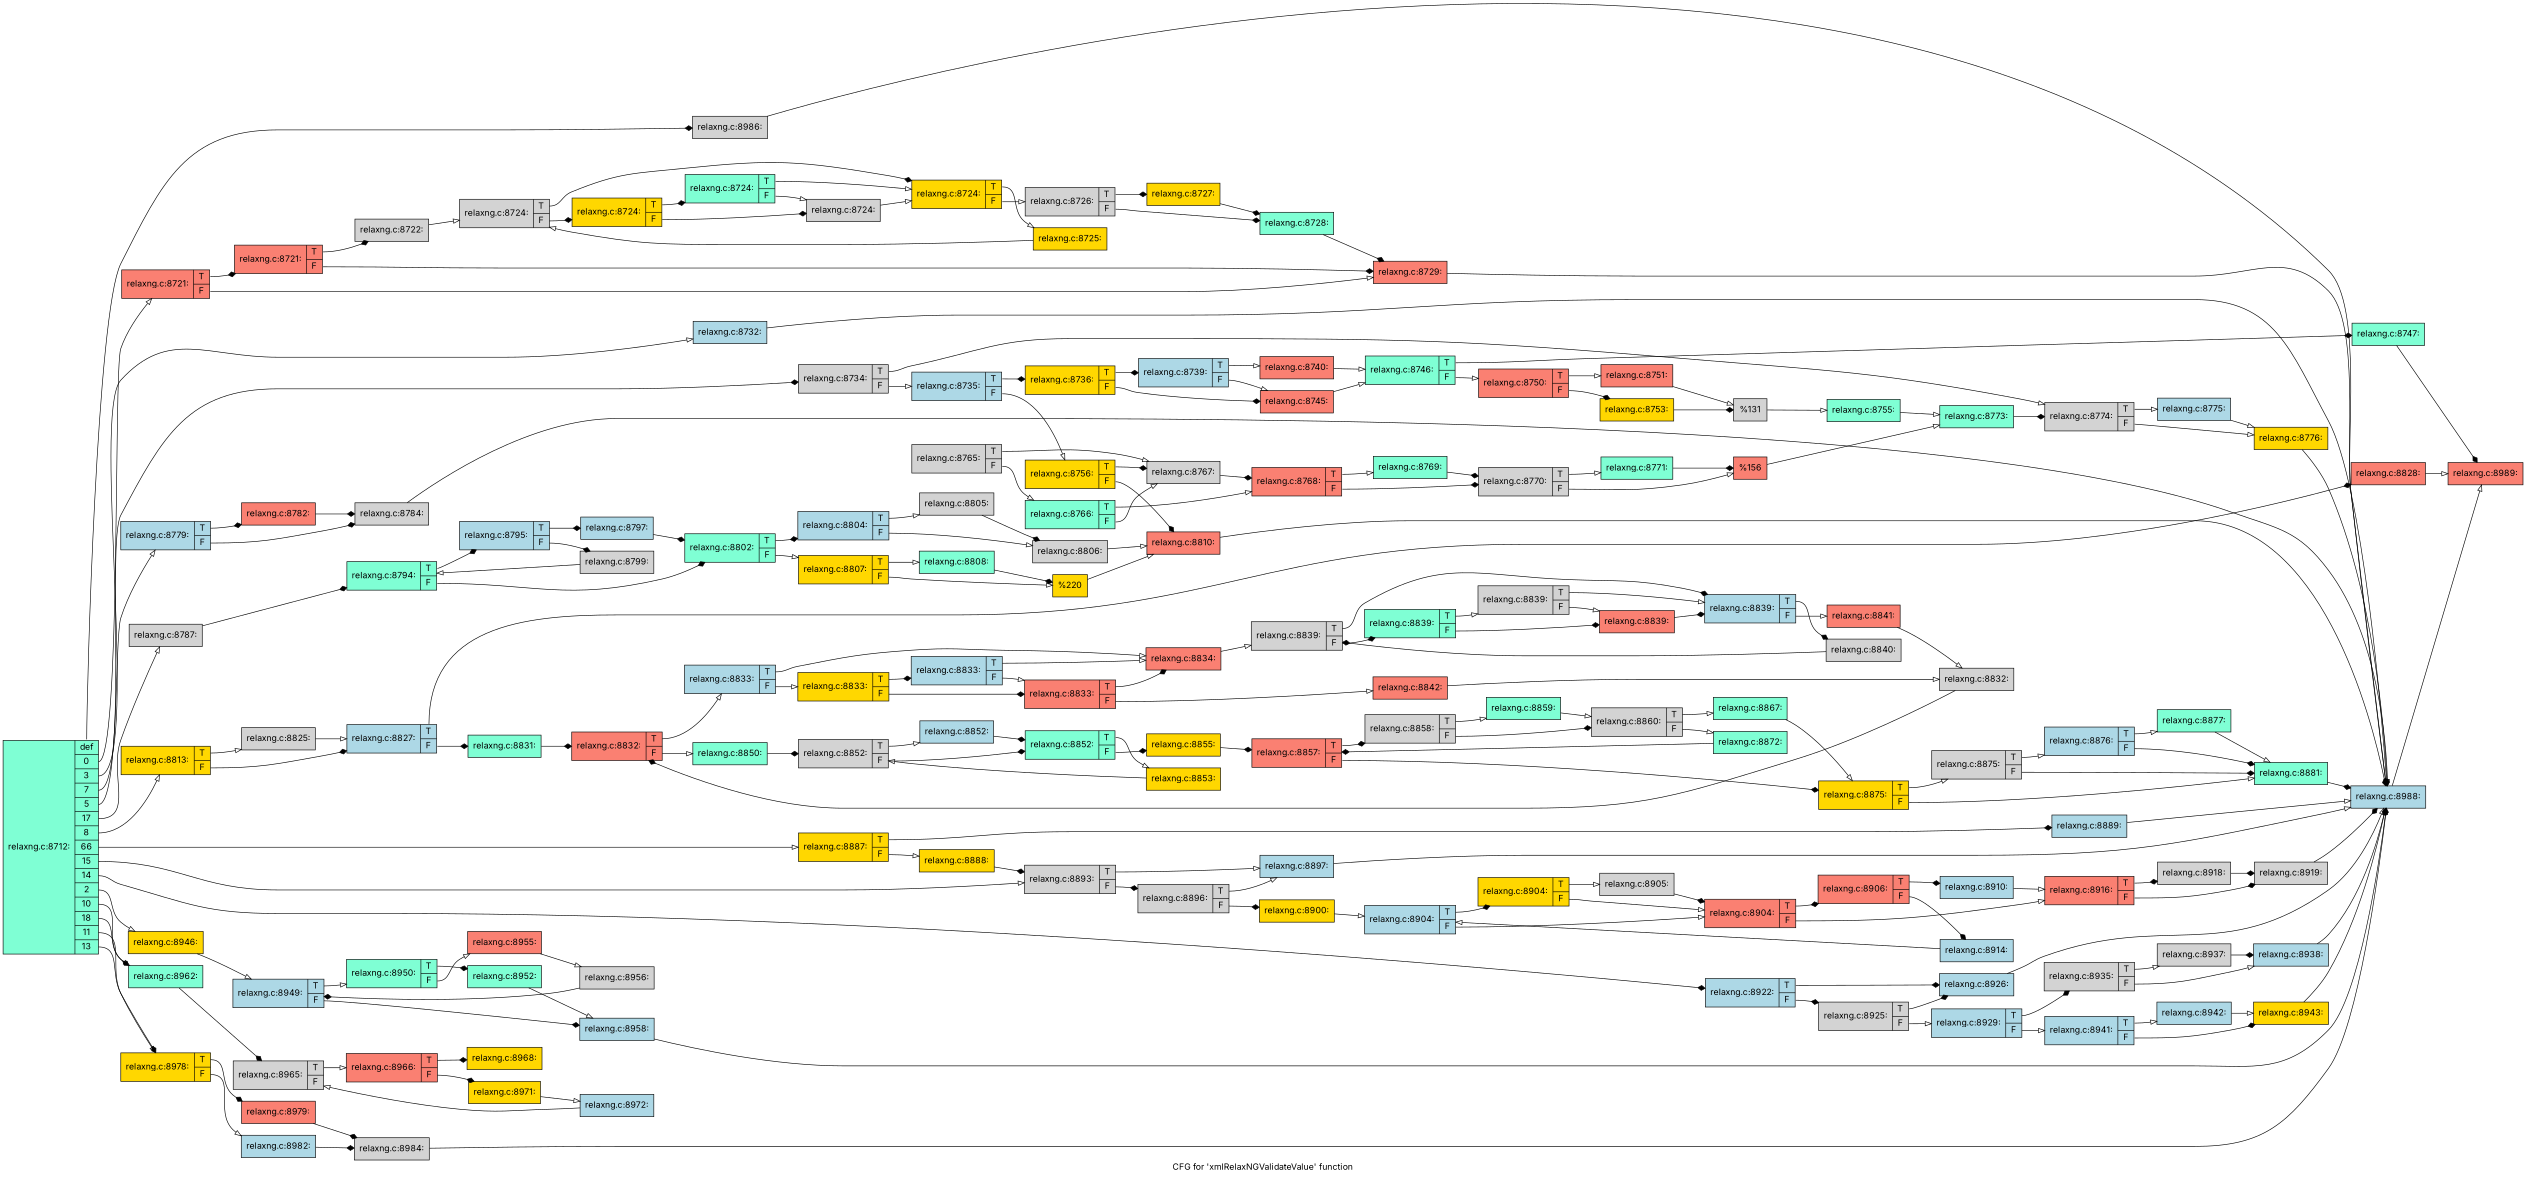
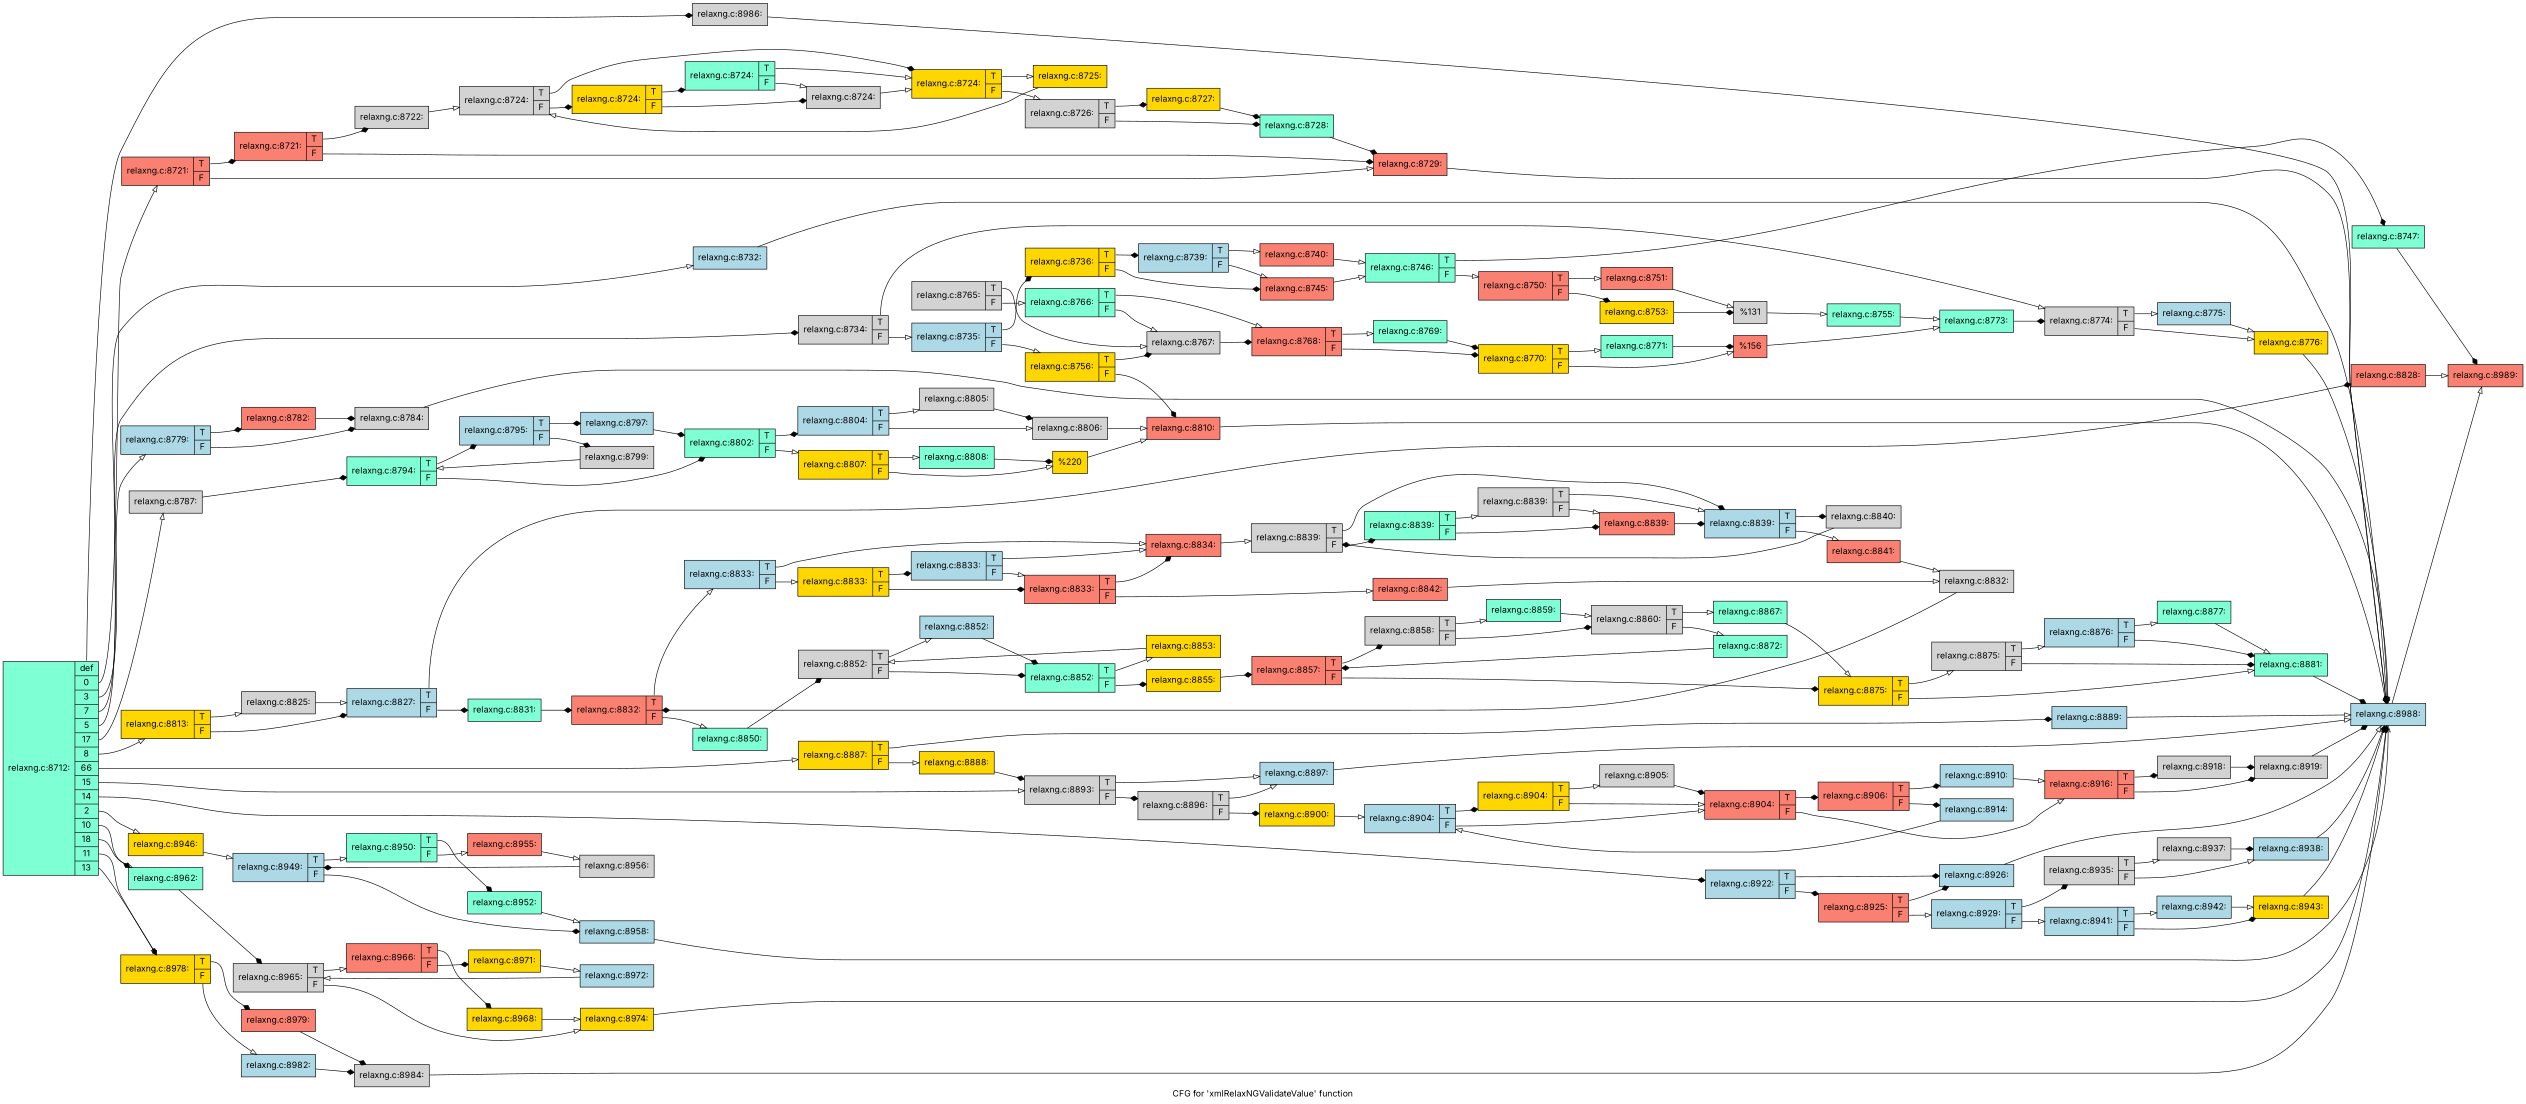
(1524, 482) -> (1524, 359)
(1864, 1016) -> (1864, 908)
none -> (617, 1019)
